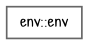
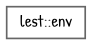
(44, 23) -> (46, 23)
